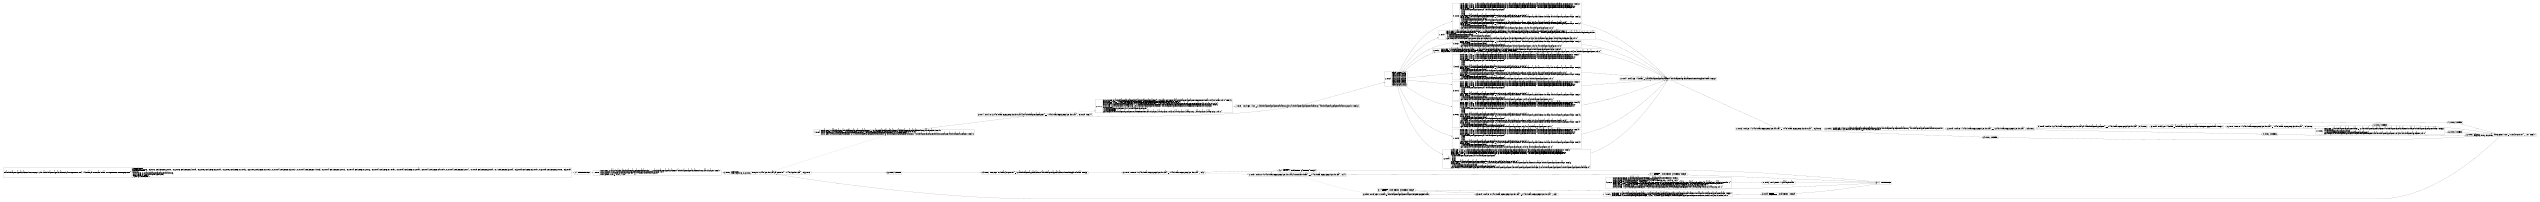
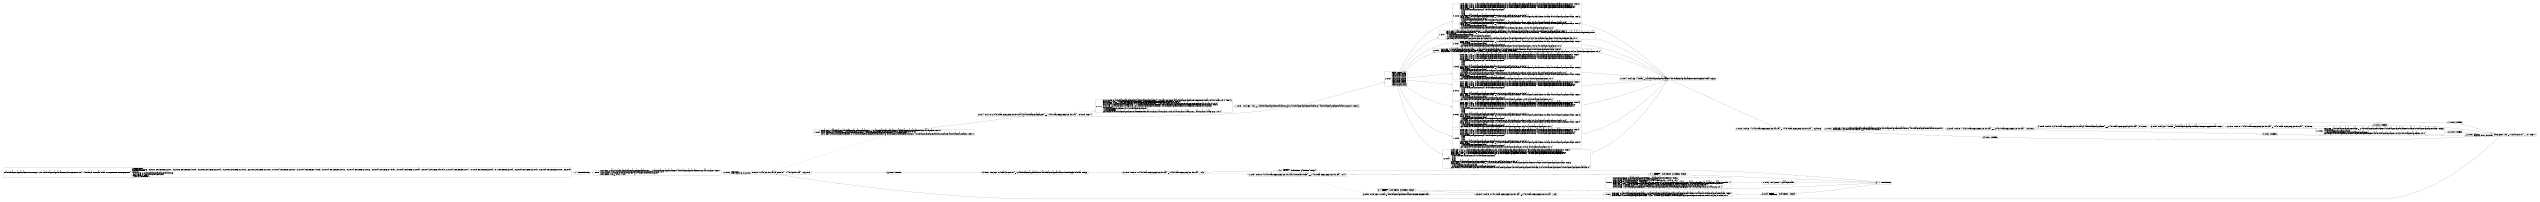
(1464, 21) -> (1463, 21)
